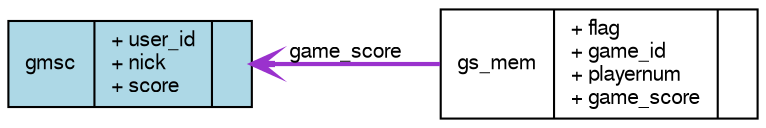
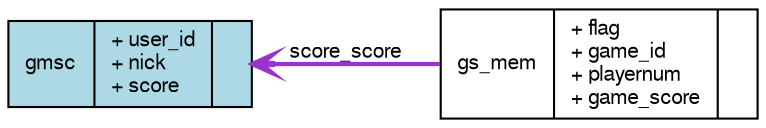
(346, 52) -> (346, 52)
